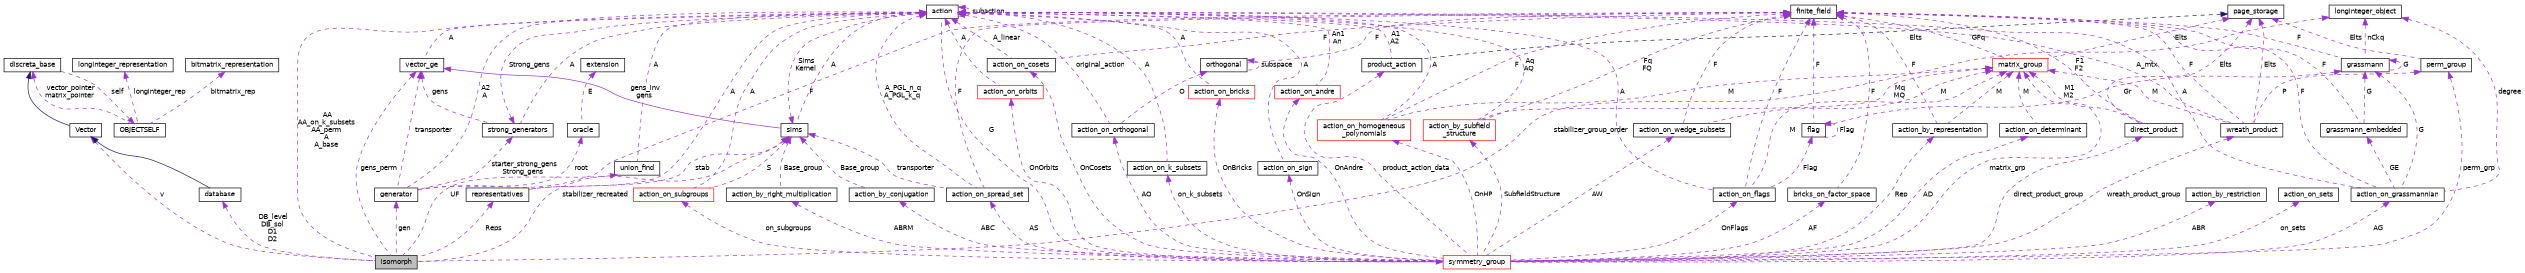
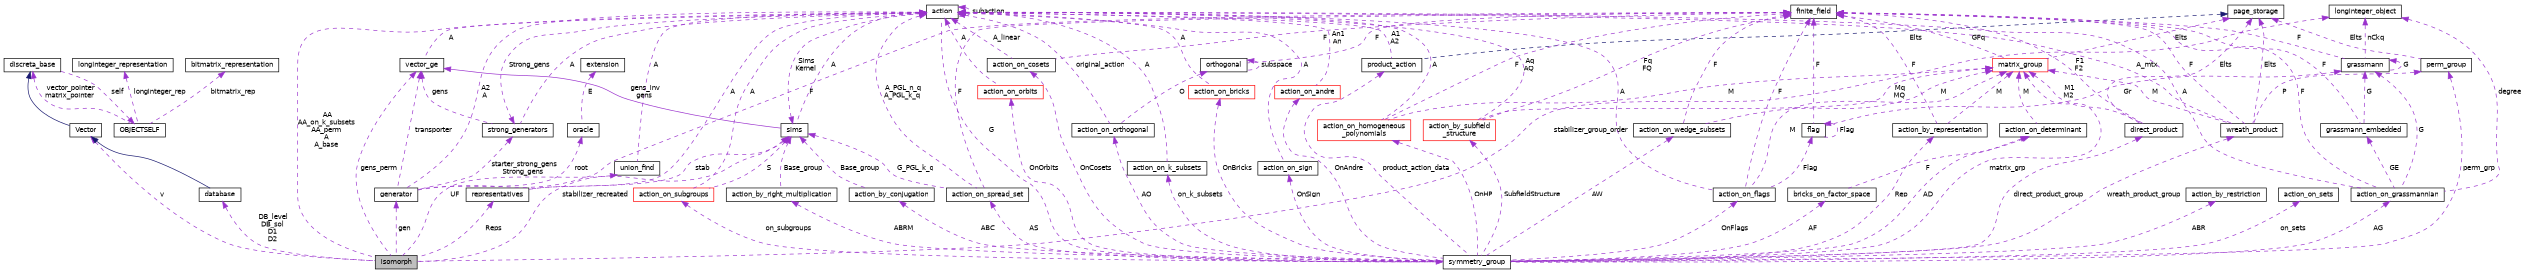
(1869, 97) -> (1934, 158)
(915, 168) -> (915, 168)
(1477, 262) -> (1477, 262)
